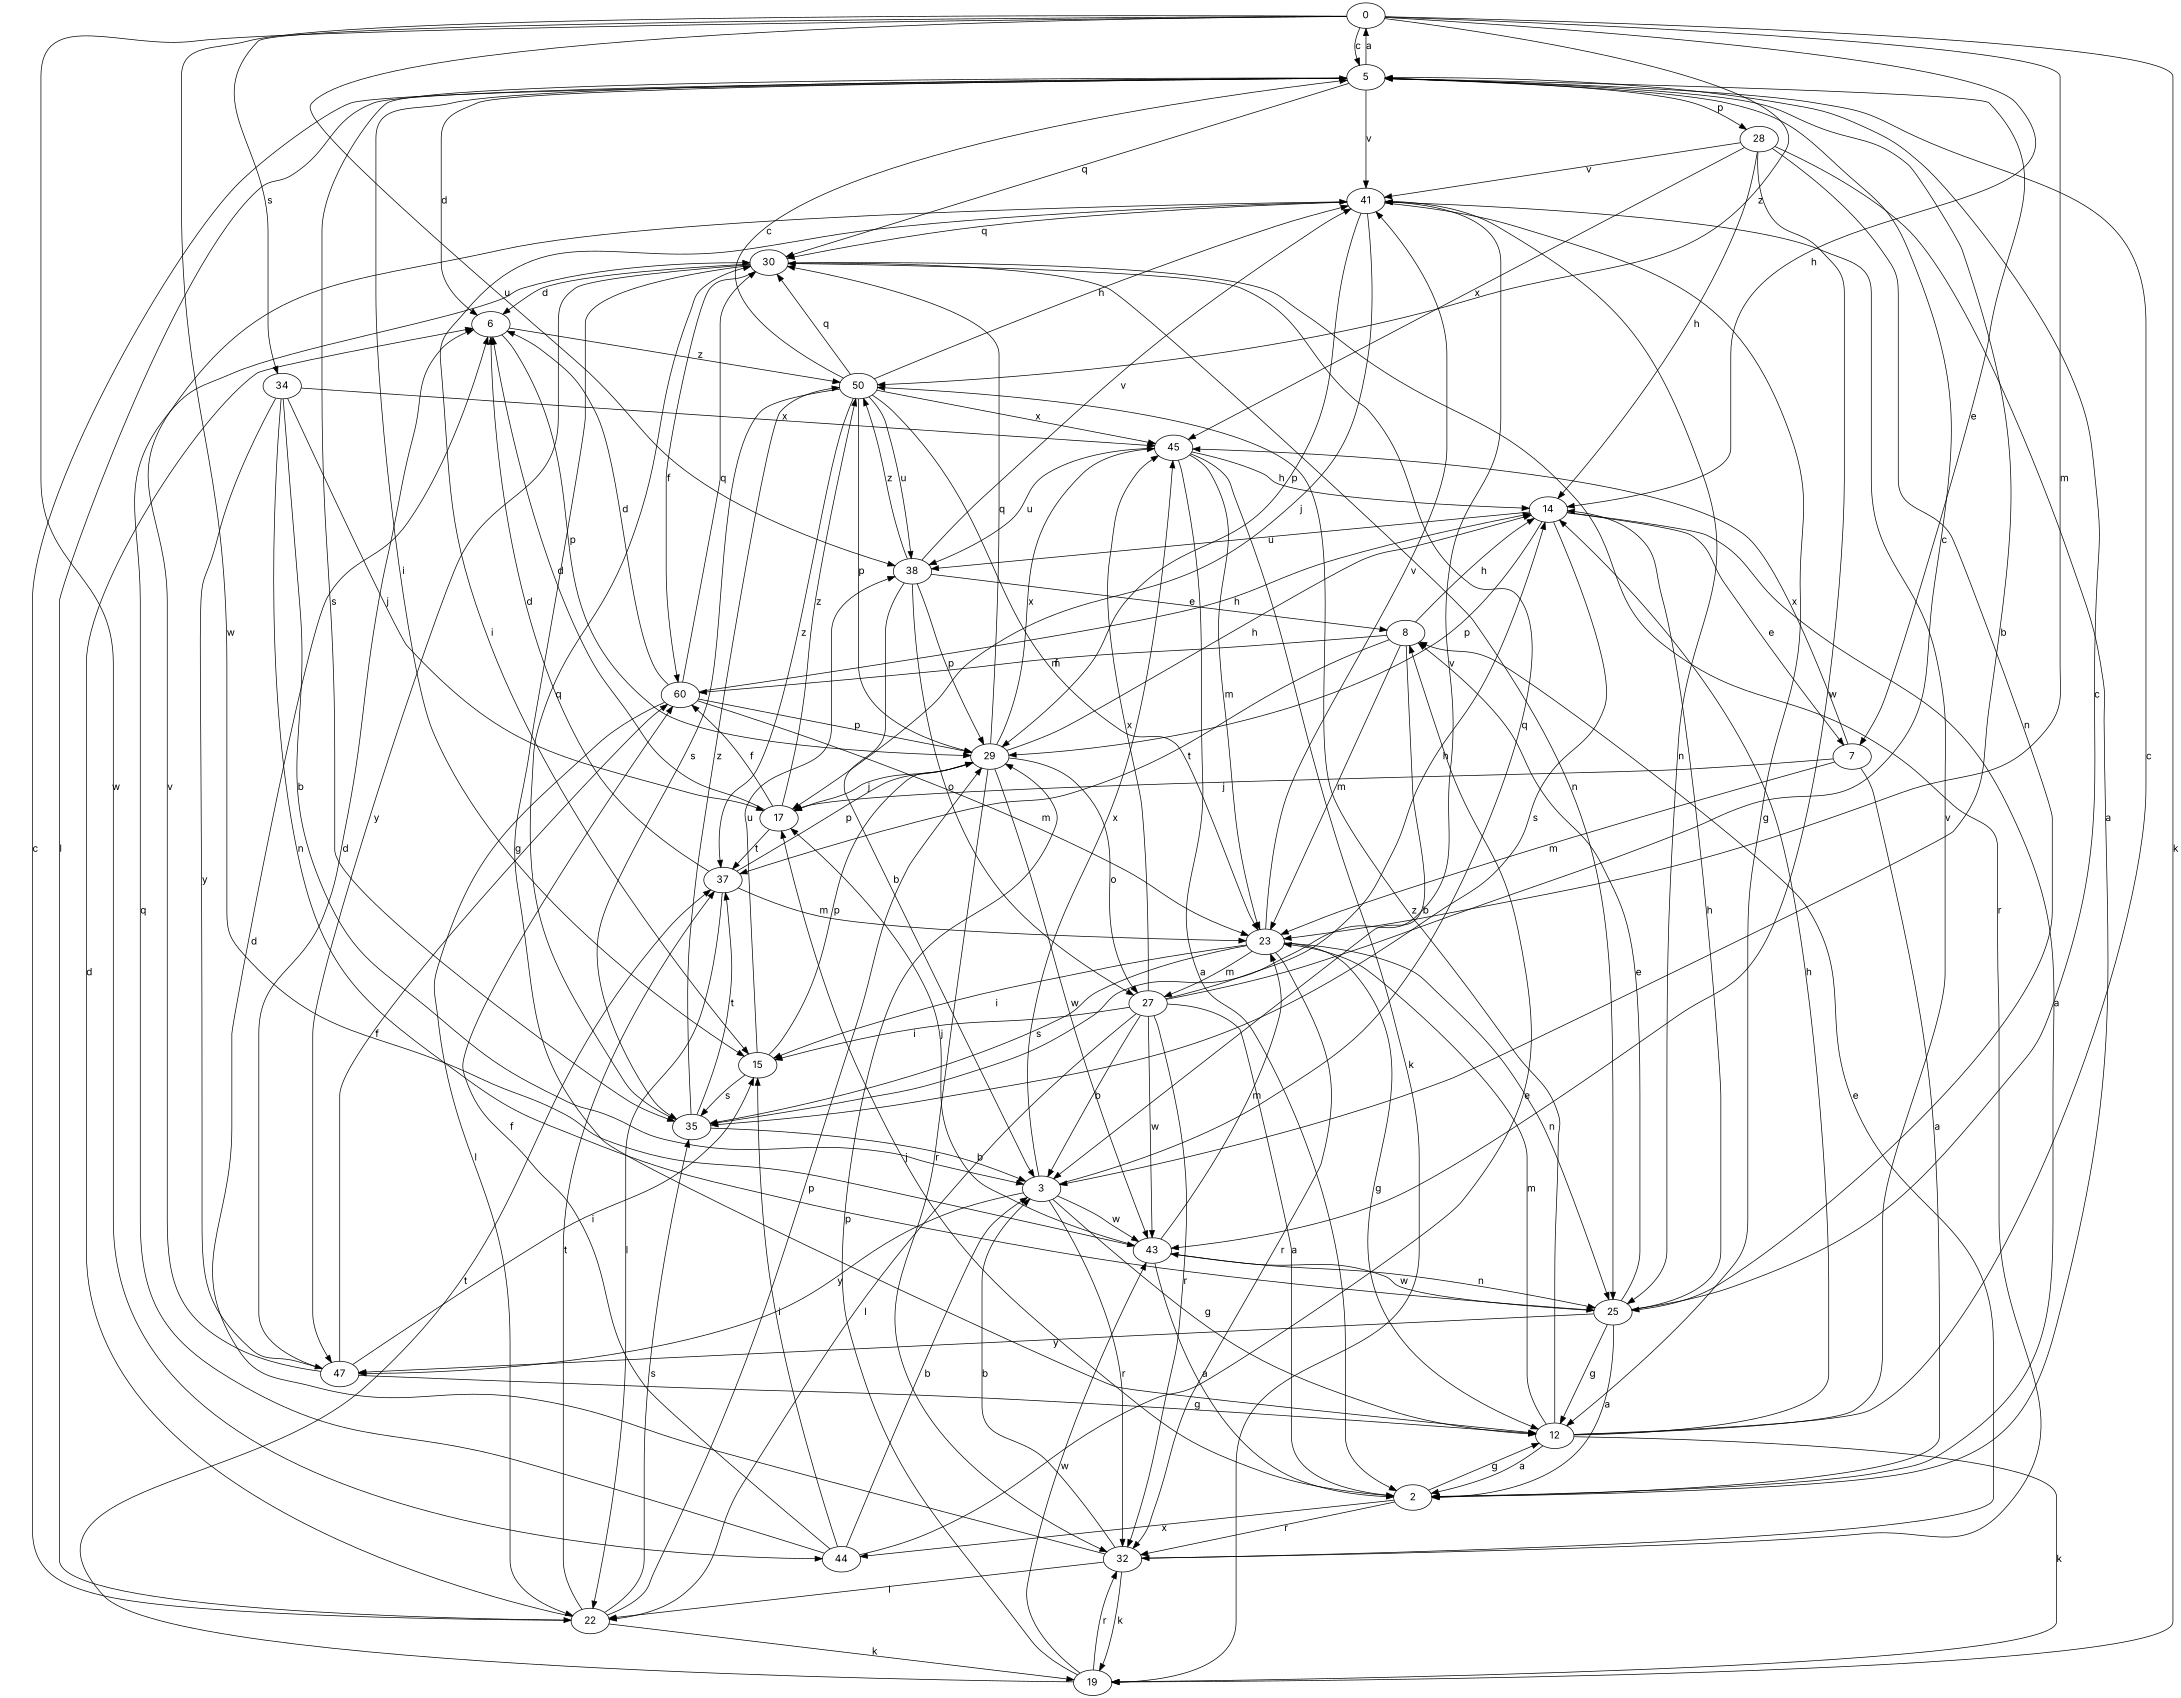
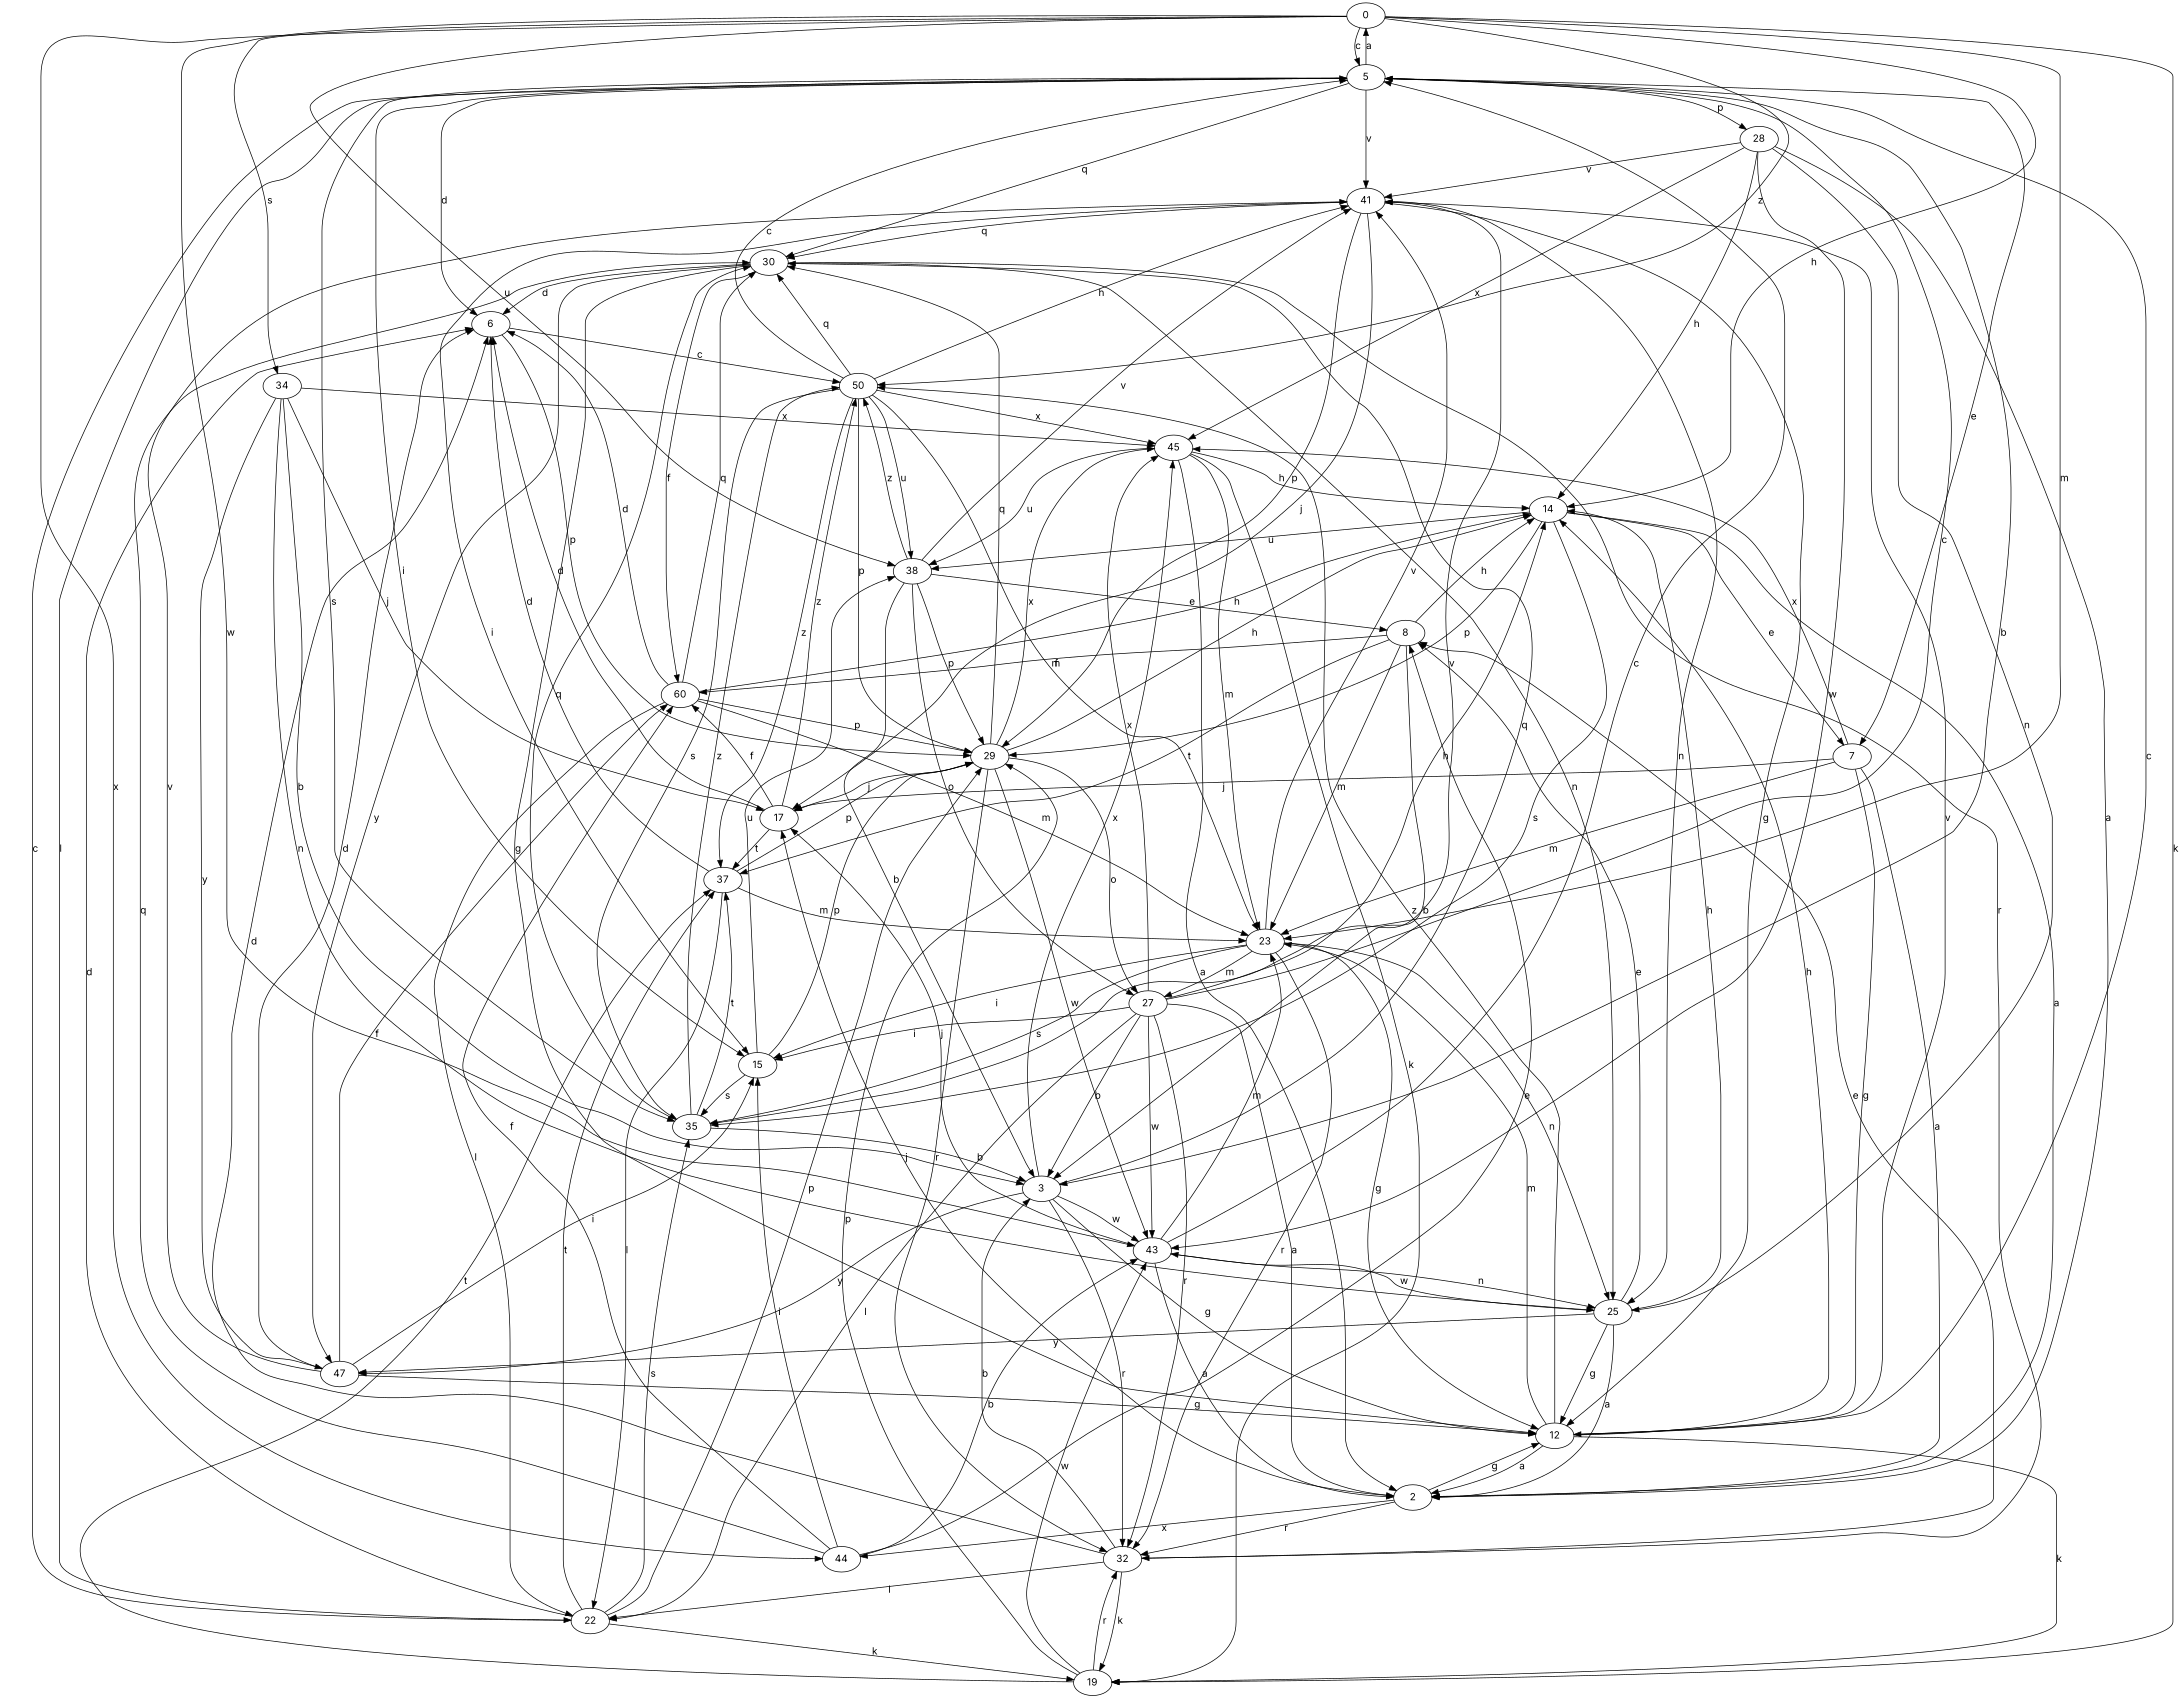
(700, 355) -> (700, 355)
(2098, 559) -> (1634, 658)
(116, 787) -> (116, 787)
none -> (1856, 1221)
(923, 1366) -> (978, 1424)
